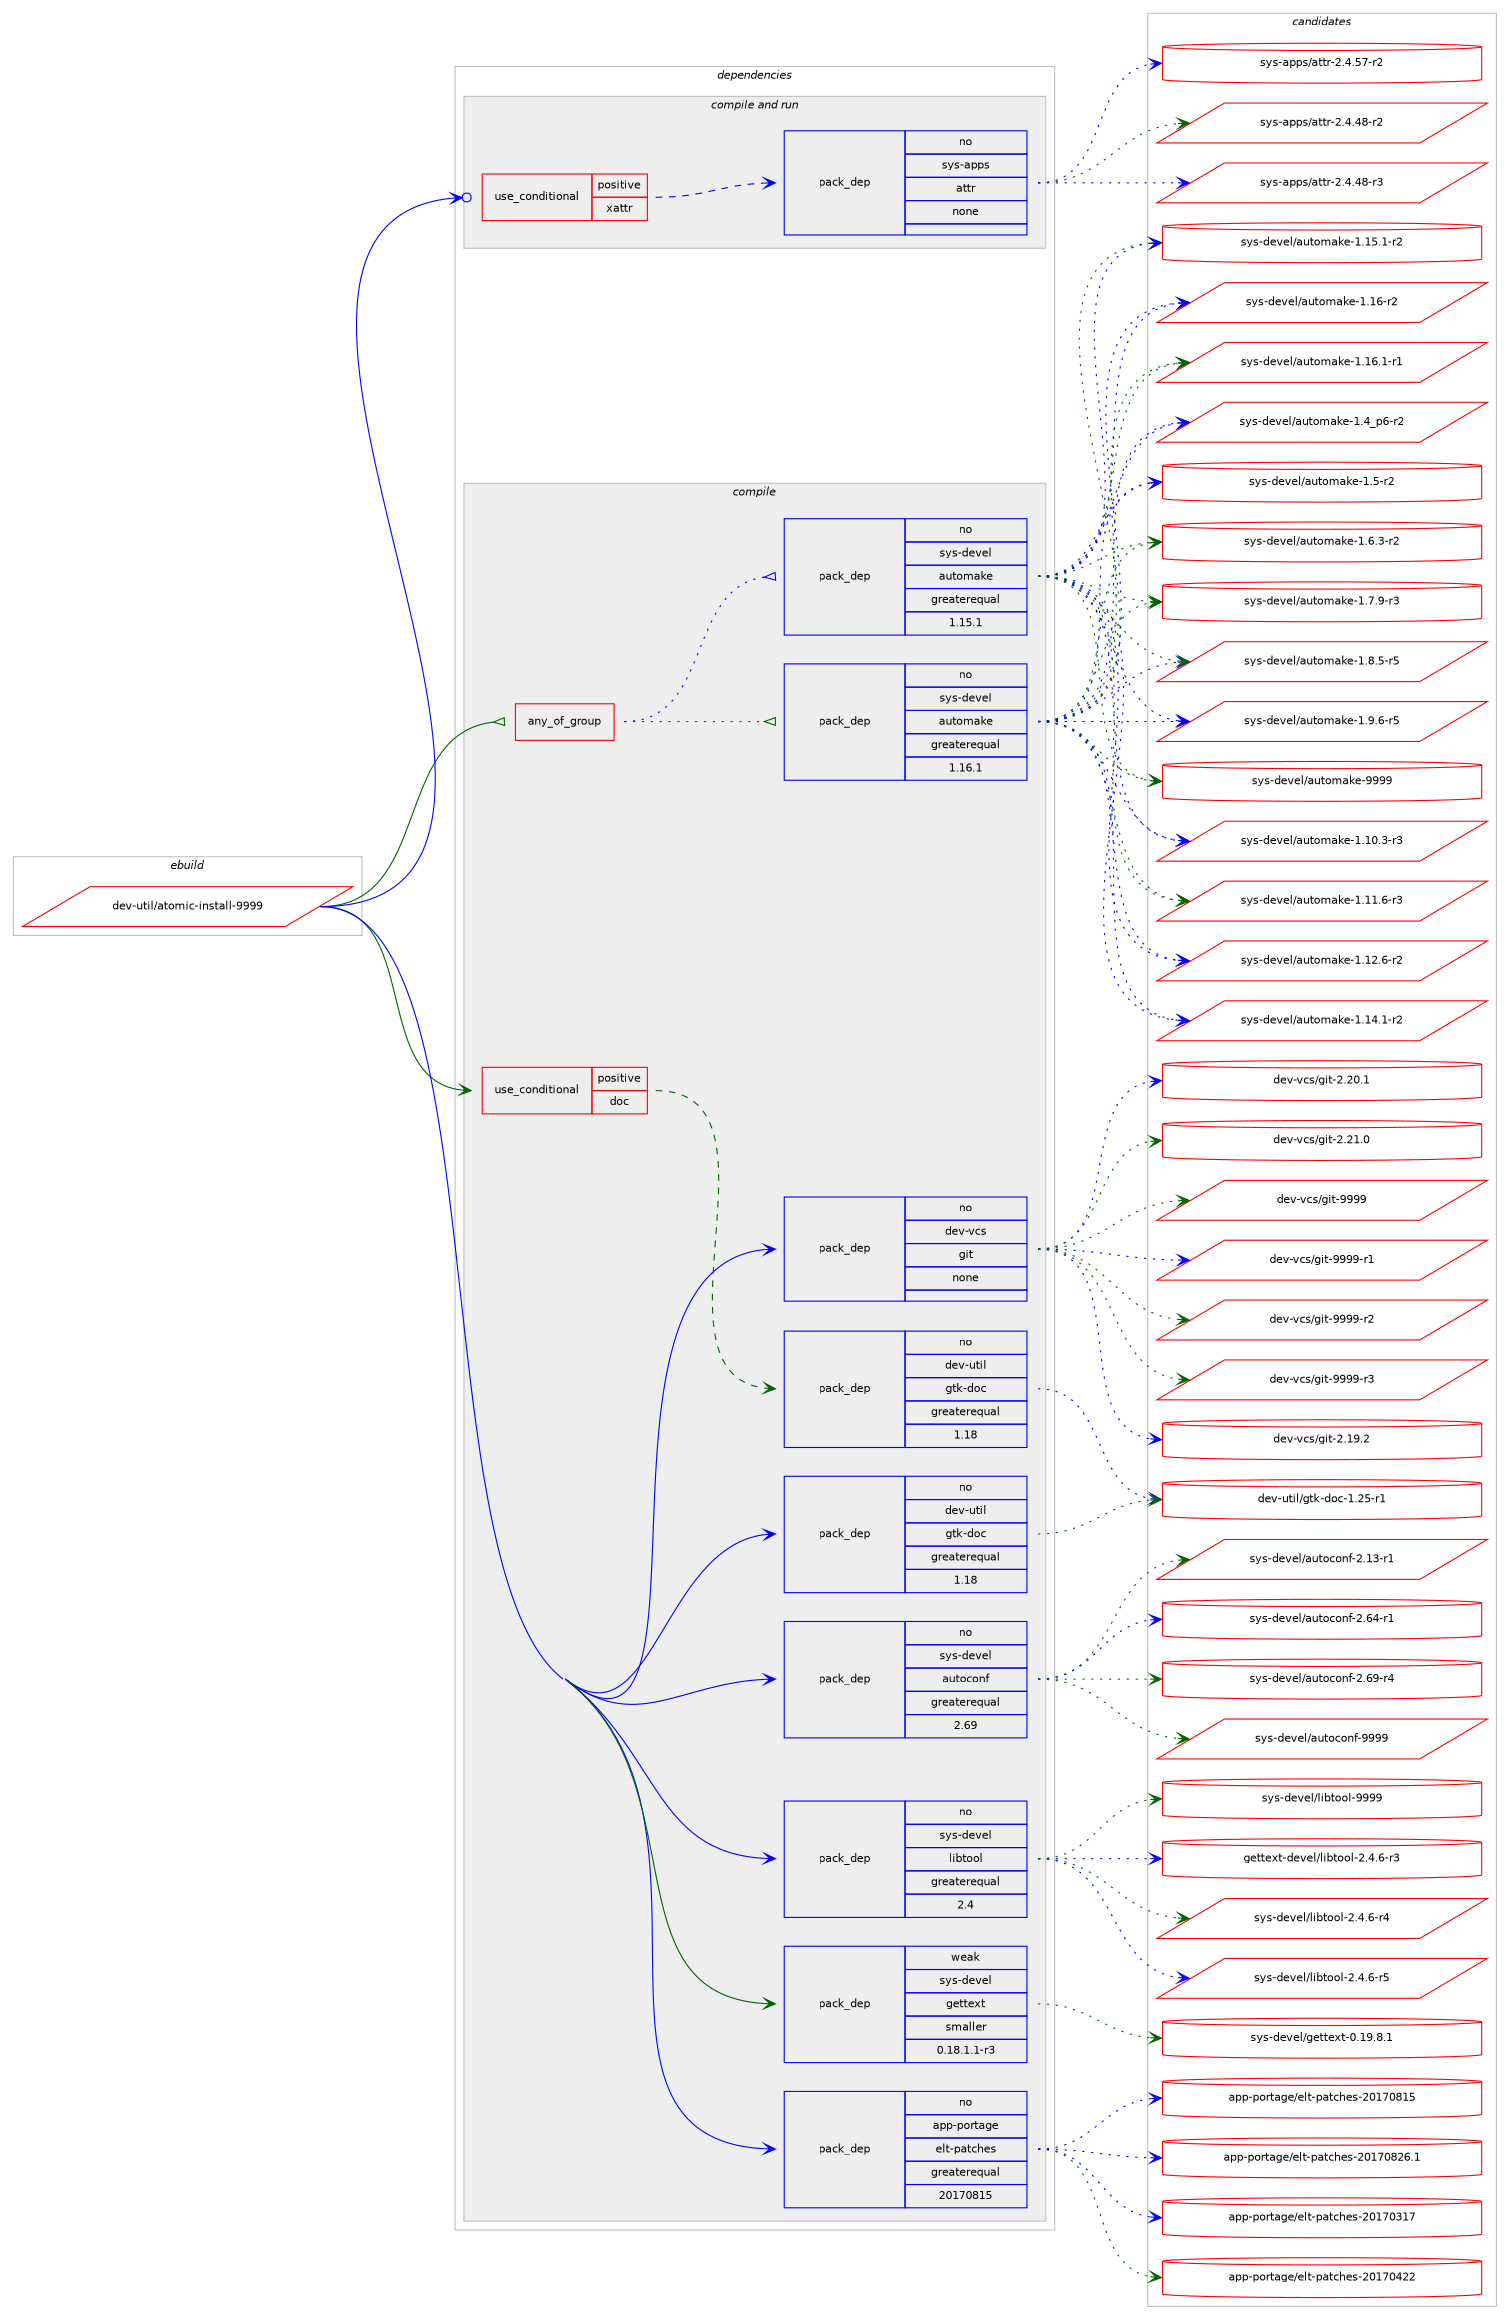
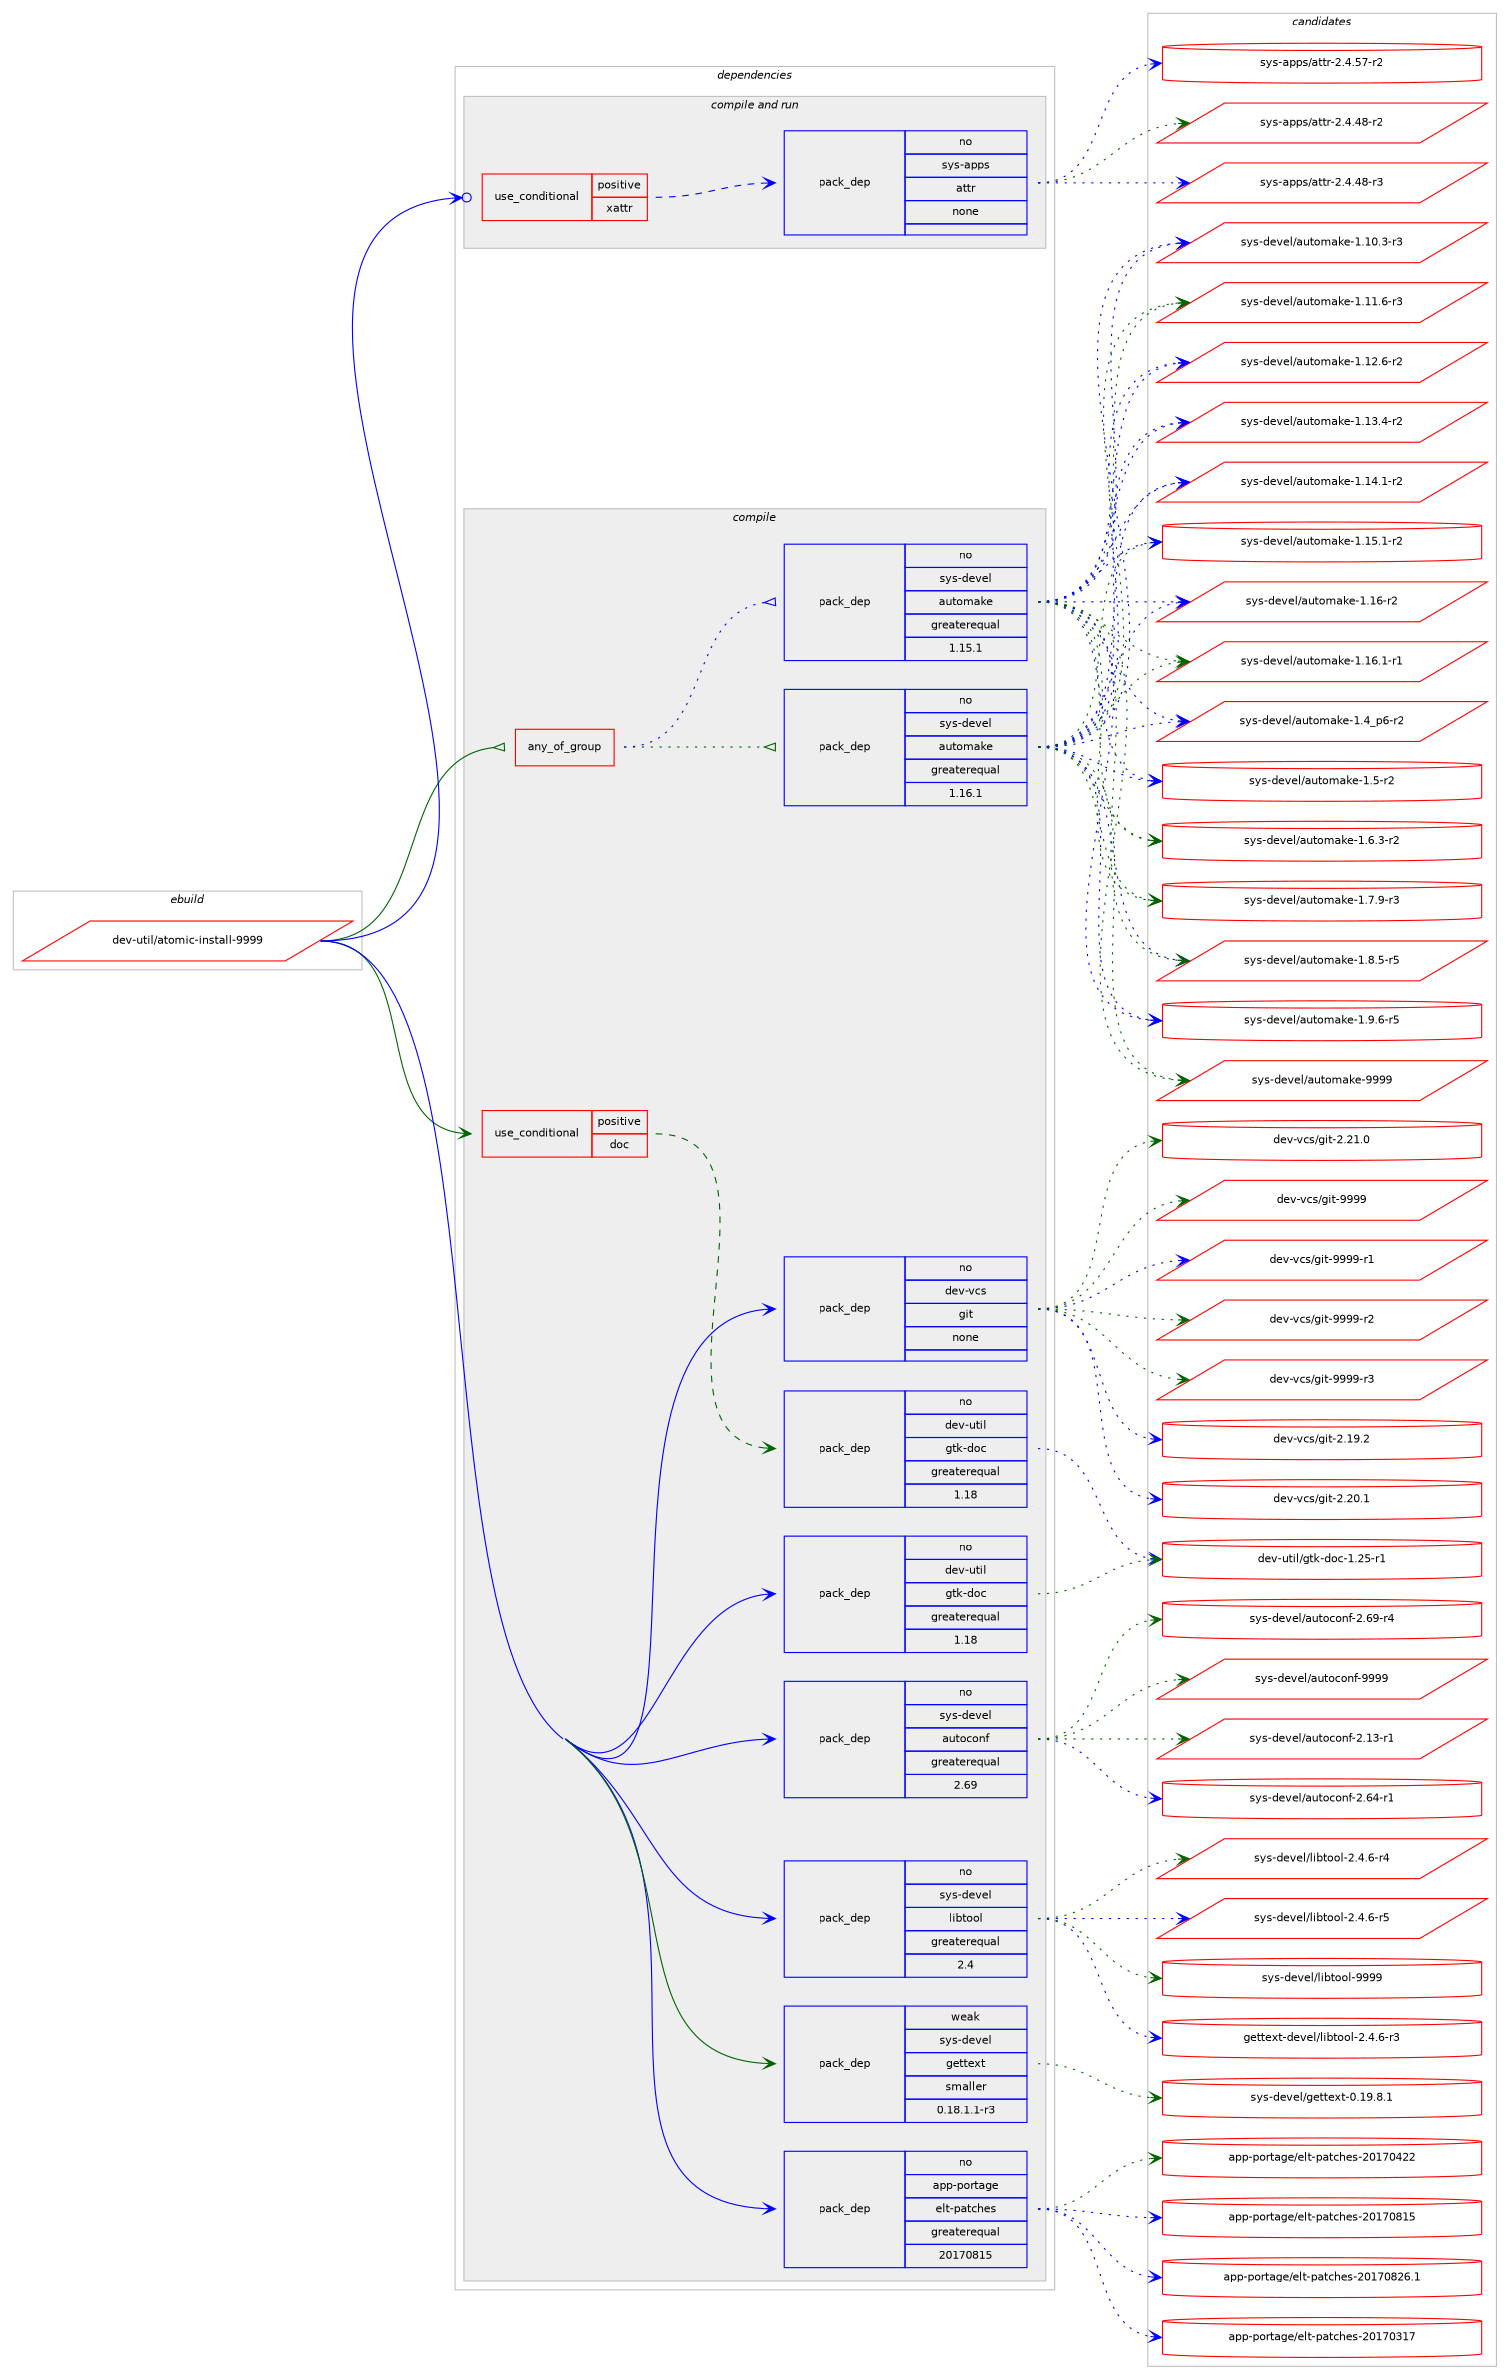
none -> (1322, 422)
(1322, 722) -> (1322, 1021)
(1322, 781) -> (1322, 1081)
